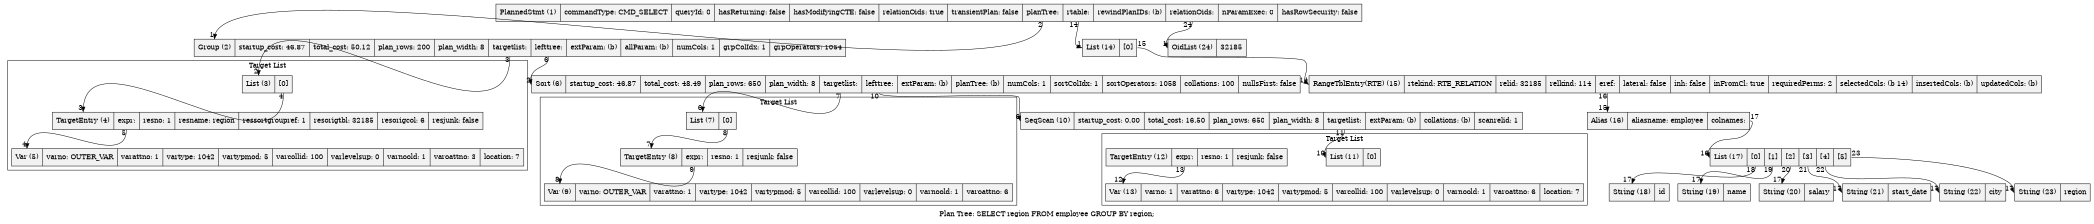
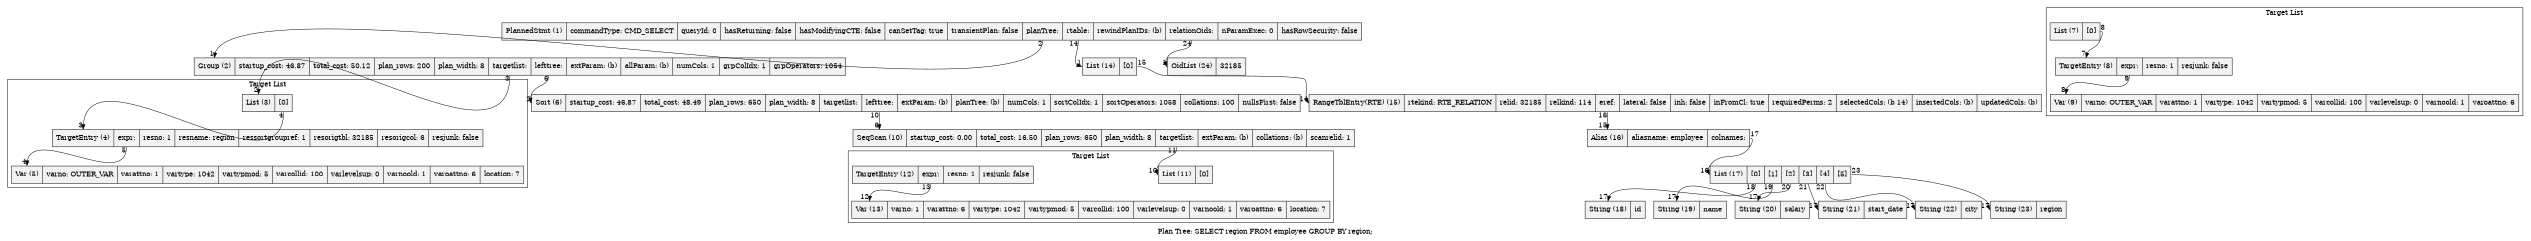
(913, 12) -> (916, 31)
(774, 103) -> none
(455, 157) -> (455, 174)
